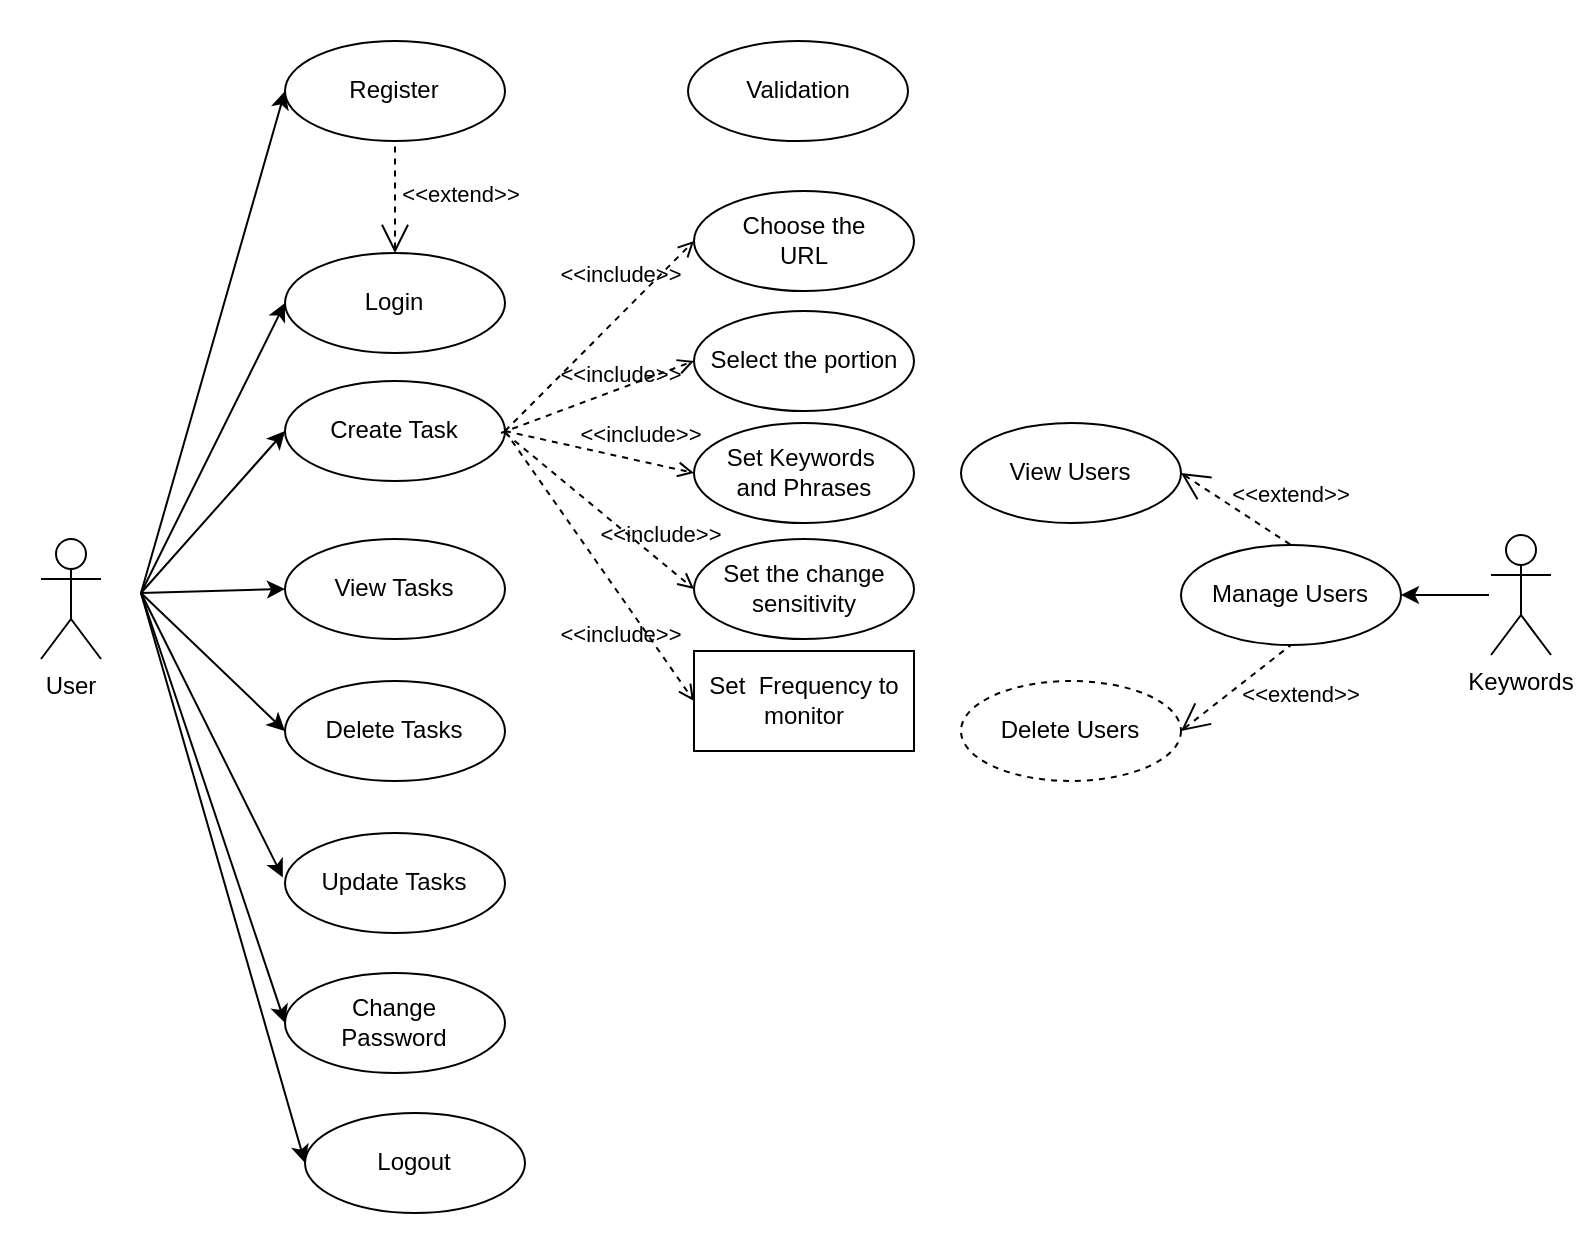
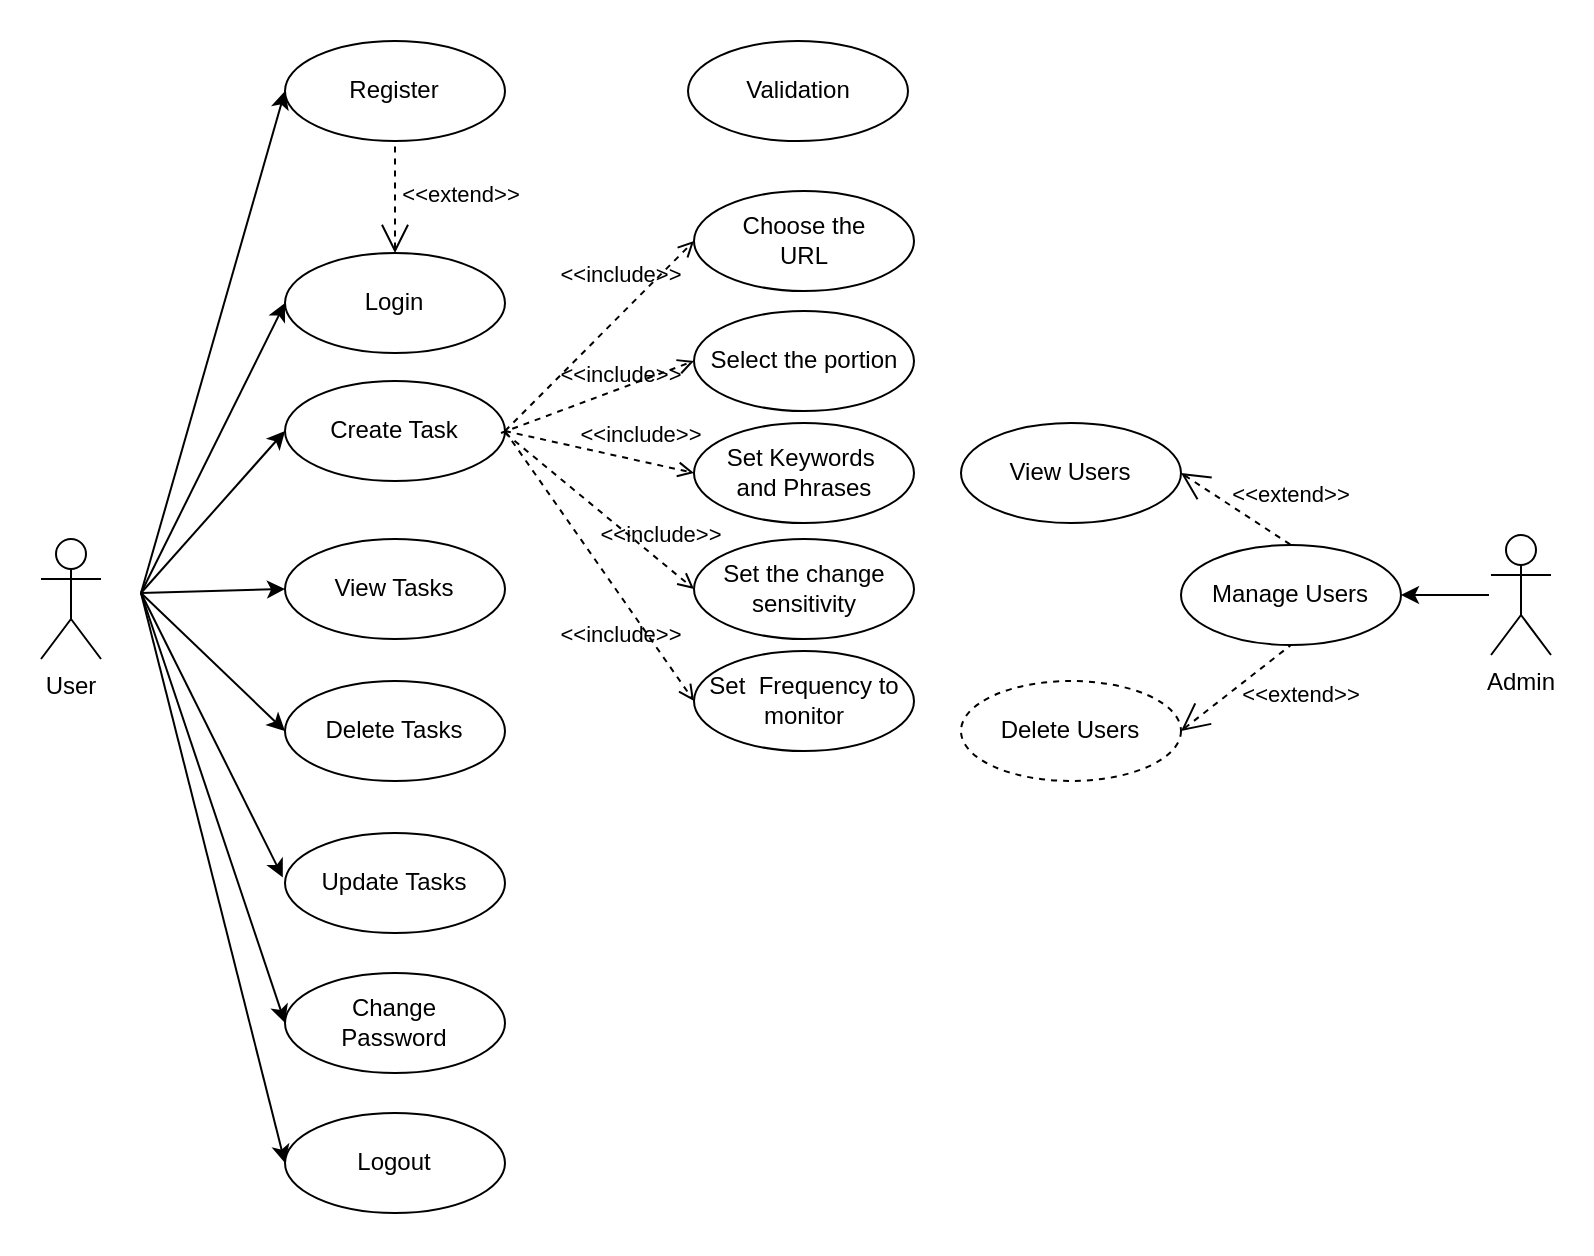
(1522, 683) -> (1522, 683)
(804, 701) -> (804, 701)
(415, 1163) -> (395, 1163)
